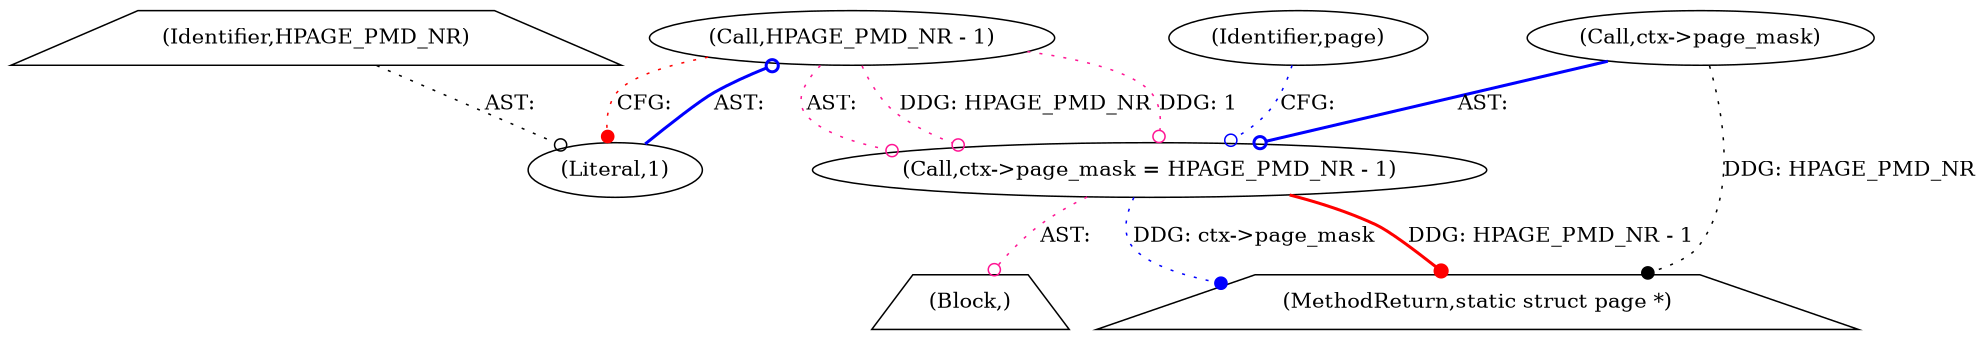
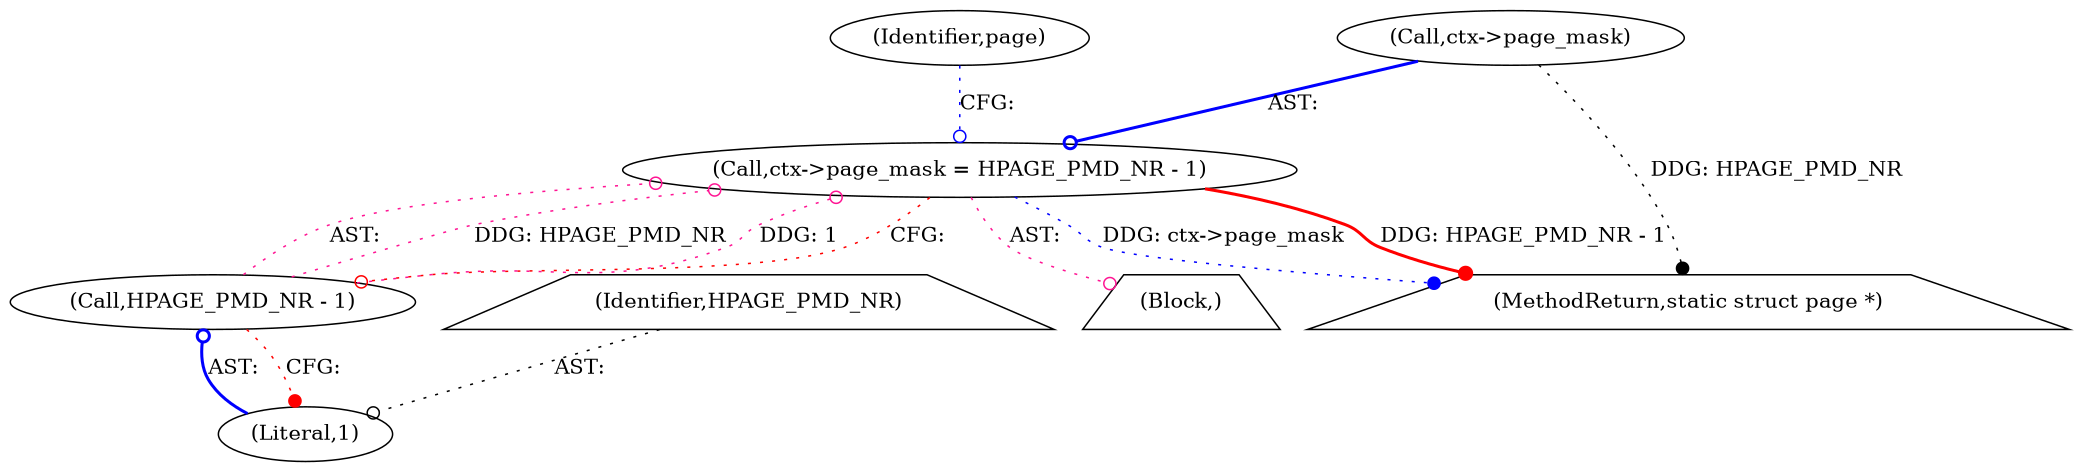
none -> (700, 267)
